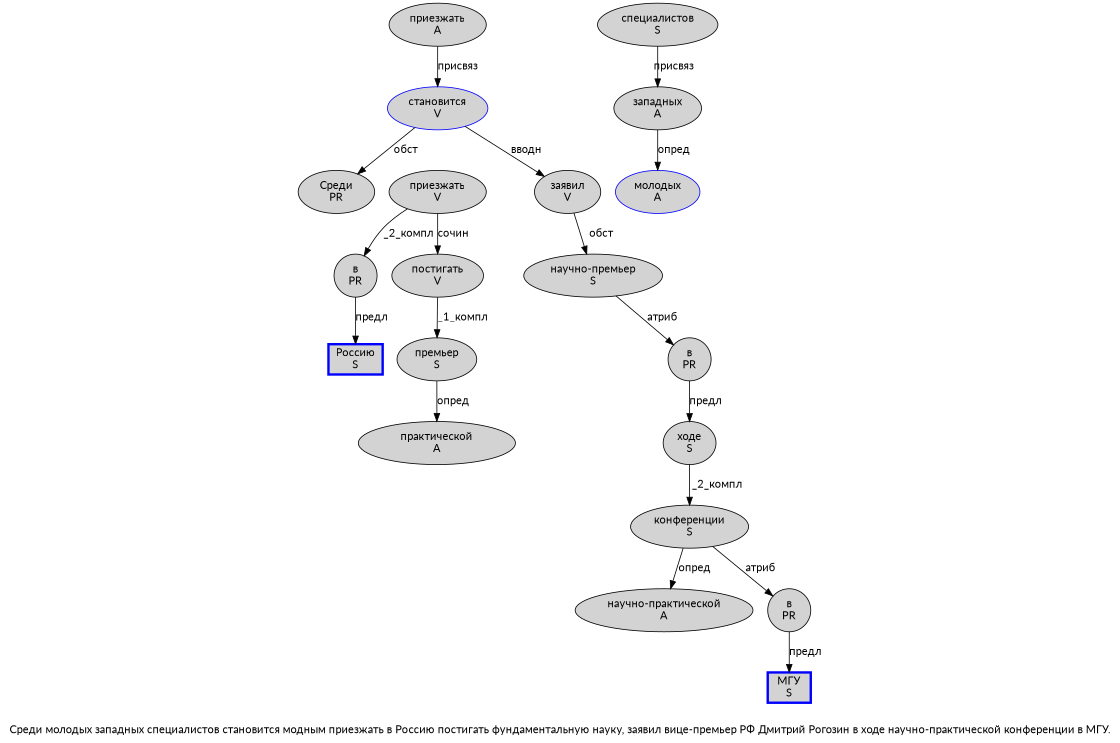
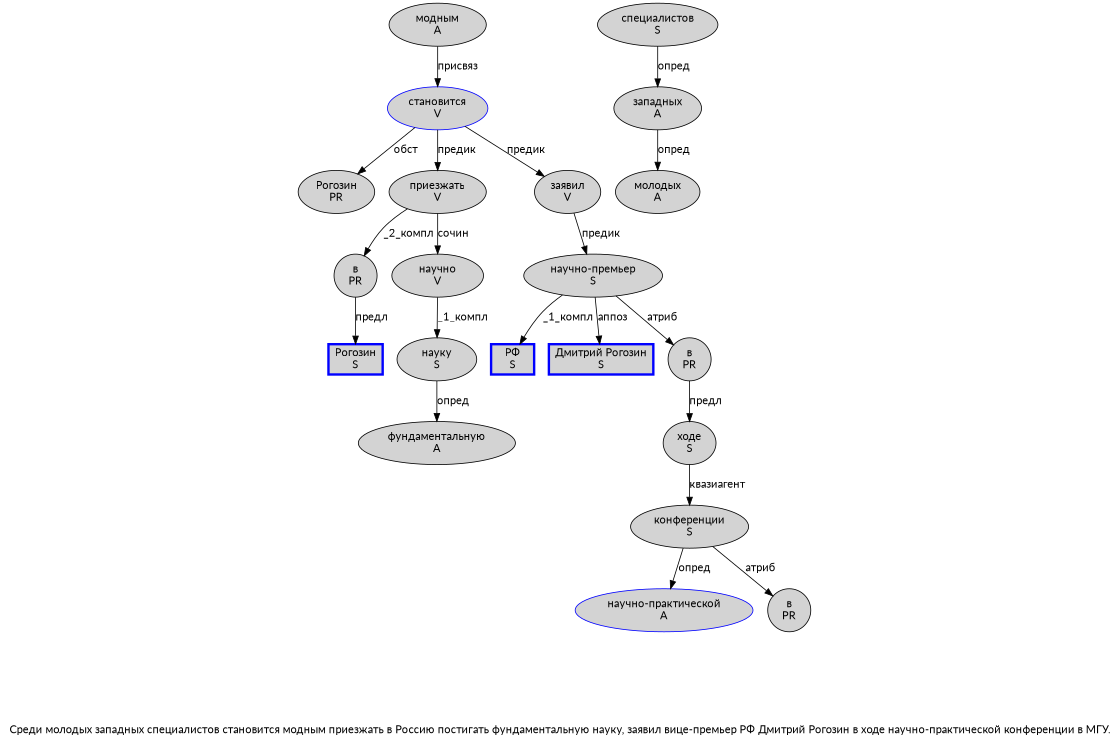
(438, 25) -> (438, 25)
(674, 67) -> (674, 67)
none -> (438, 146)
(527, 150) -> (527, 150)
(336, 192) -> (336, 192)
(658, 192) -> (658, 192)
(602, 234) -> (602, 234)
(438, 276) -> (438, 276)
(356, 359) -> (356, 359)
(437, 359) -> (437, 359)
none -> (513, 359)
none -> (601, 359)
(437, 443) -> (437, 443)
(718, 485) -> (718, 485)
(664, 610) -> (664, 610)
(789, 688) -> none
